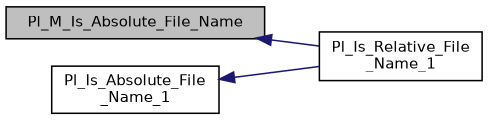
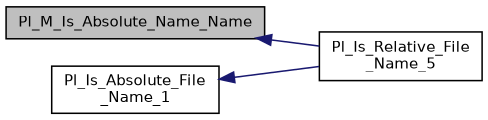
(135, 23) -> (135, 23)
(401, 56) -> (401, 56)
